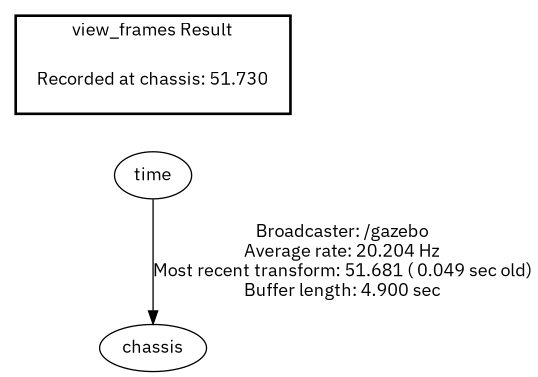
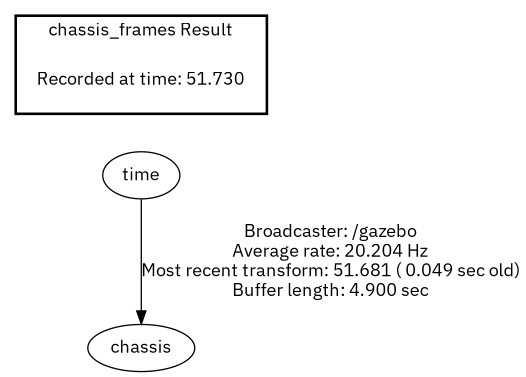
(153, 31) -> (141, 31)
(153, 80) -> (141, 80)
